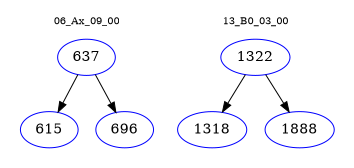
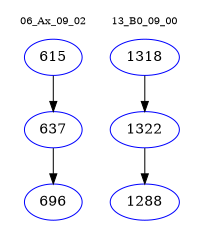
(87, 22) -> (53, 22)
(256, 22) -> (145, 22)
(70, 89) -> (53, 89)
(237, 89) -> (145, 89)
(300, 130) -> (145, 202)
